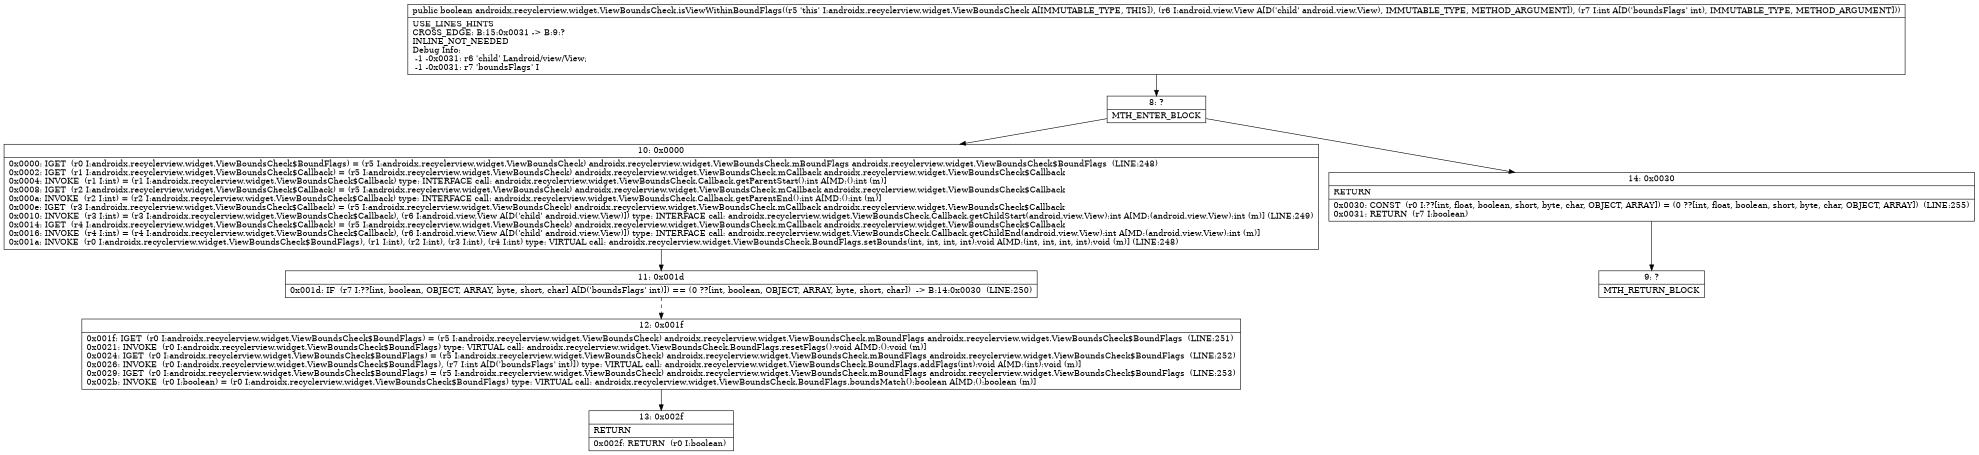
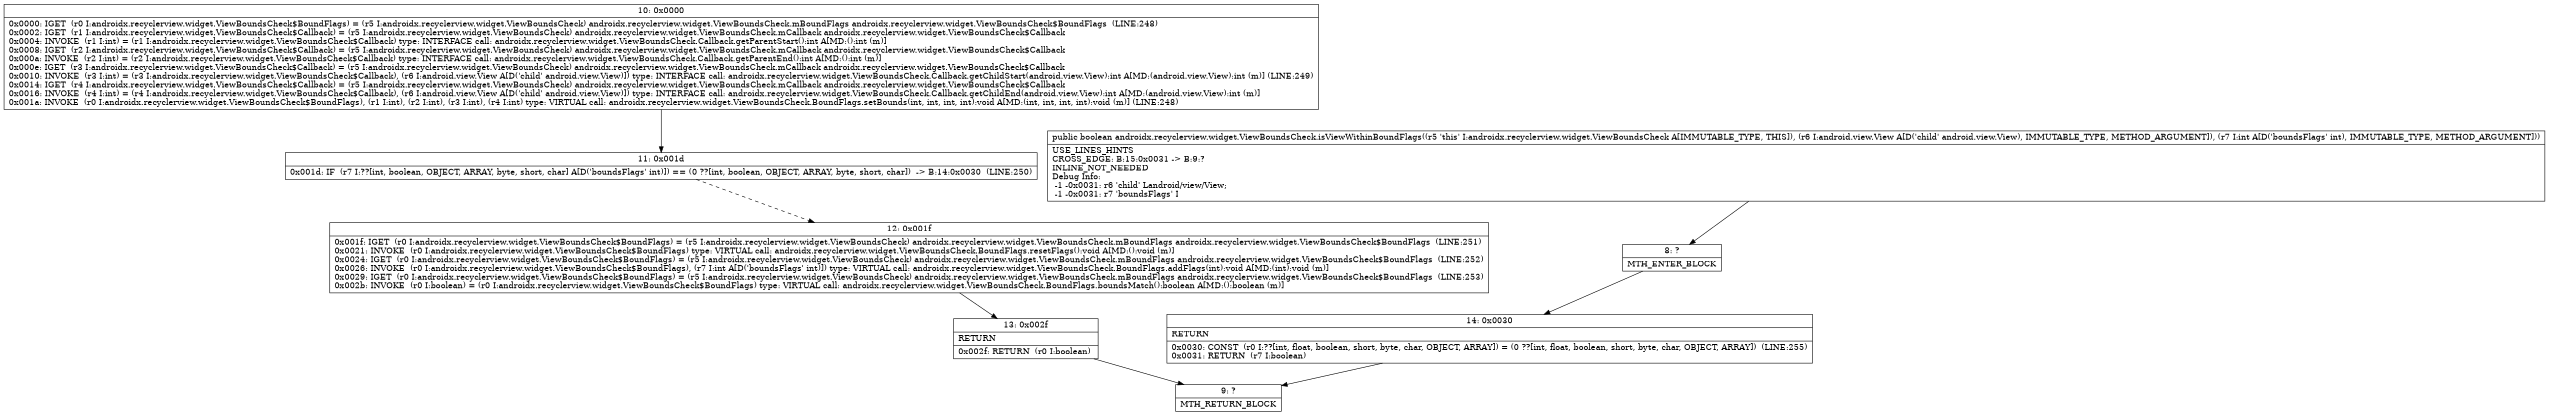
(1036, 131) -> none
none -> (1136, 371)
